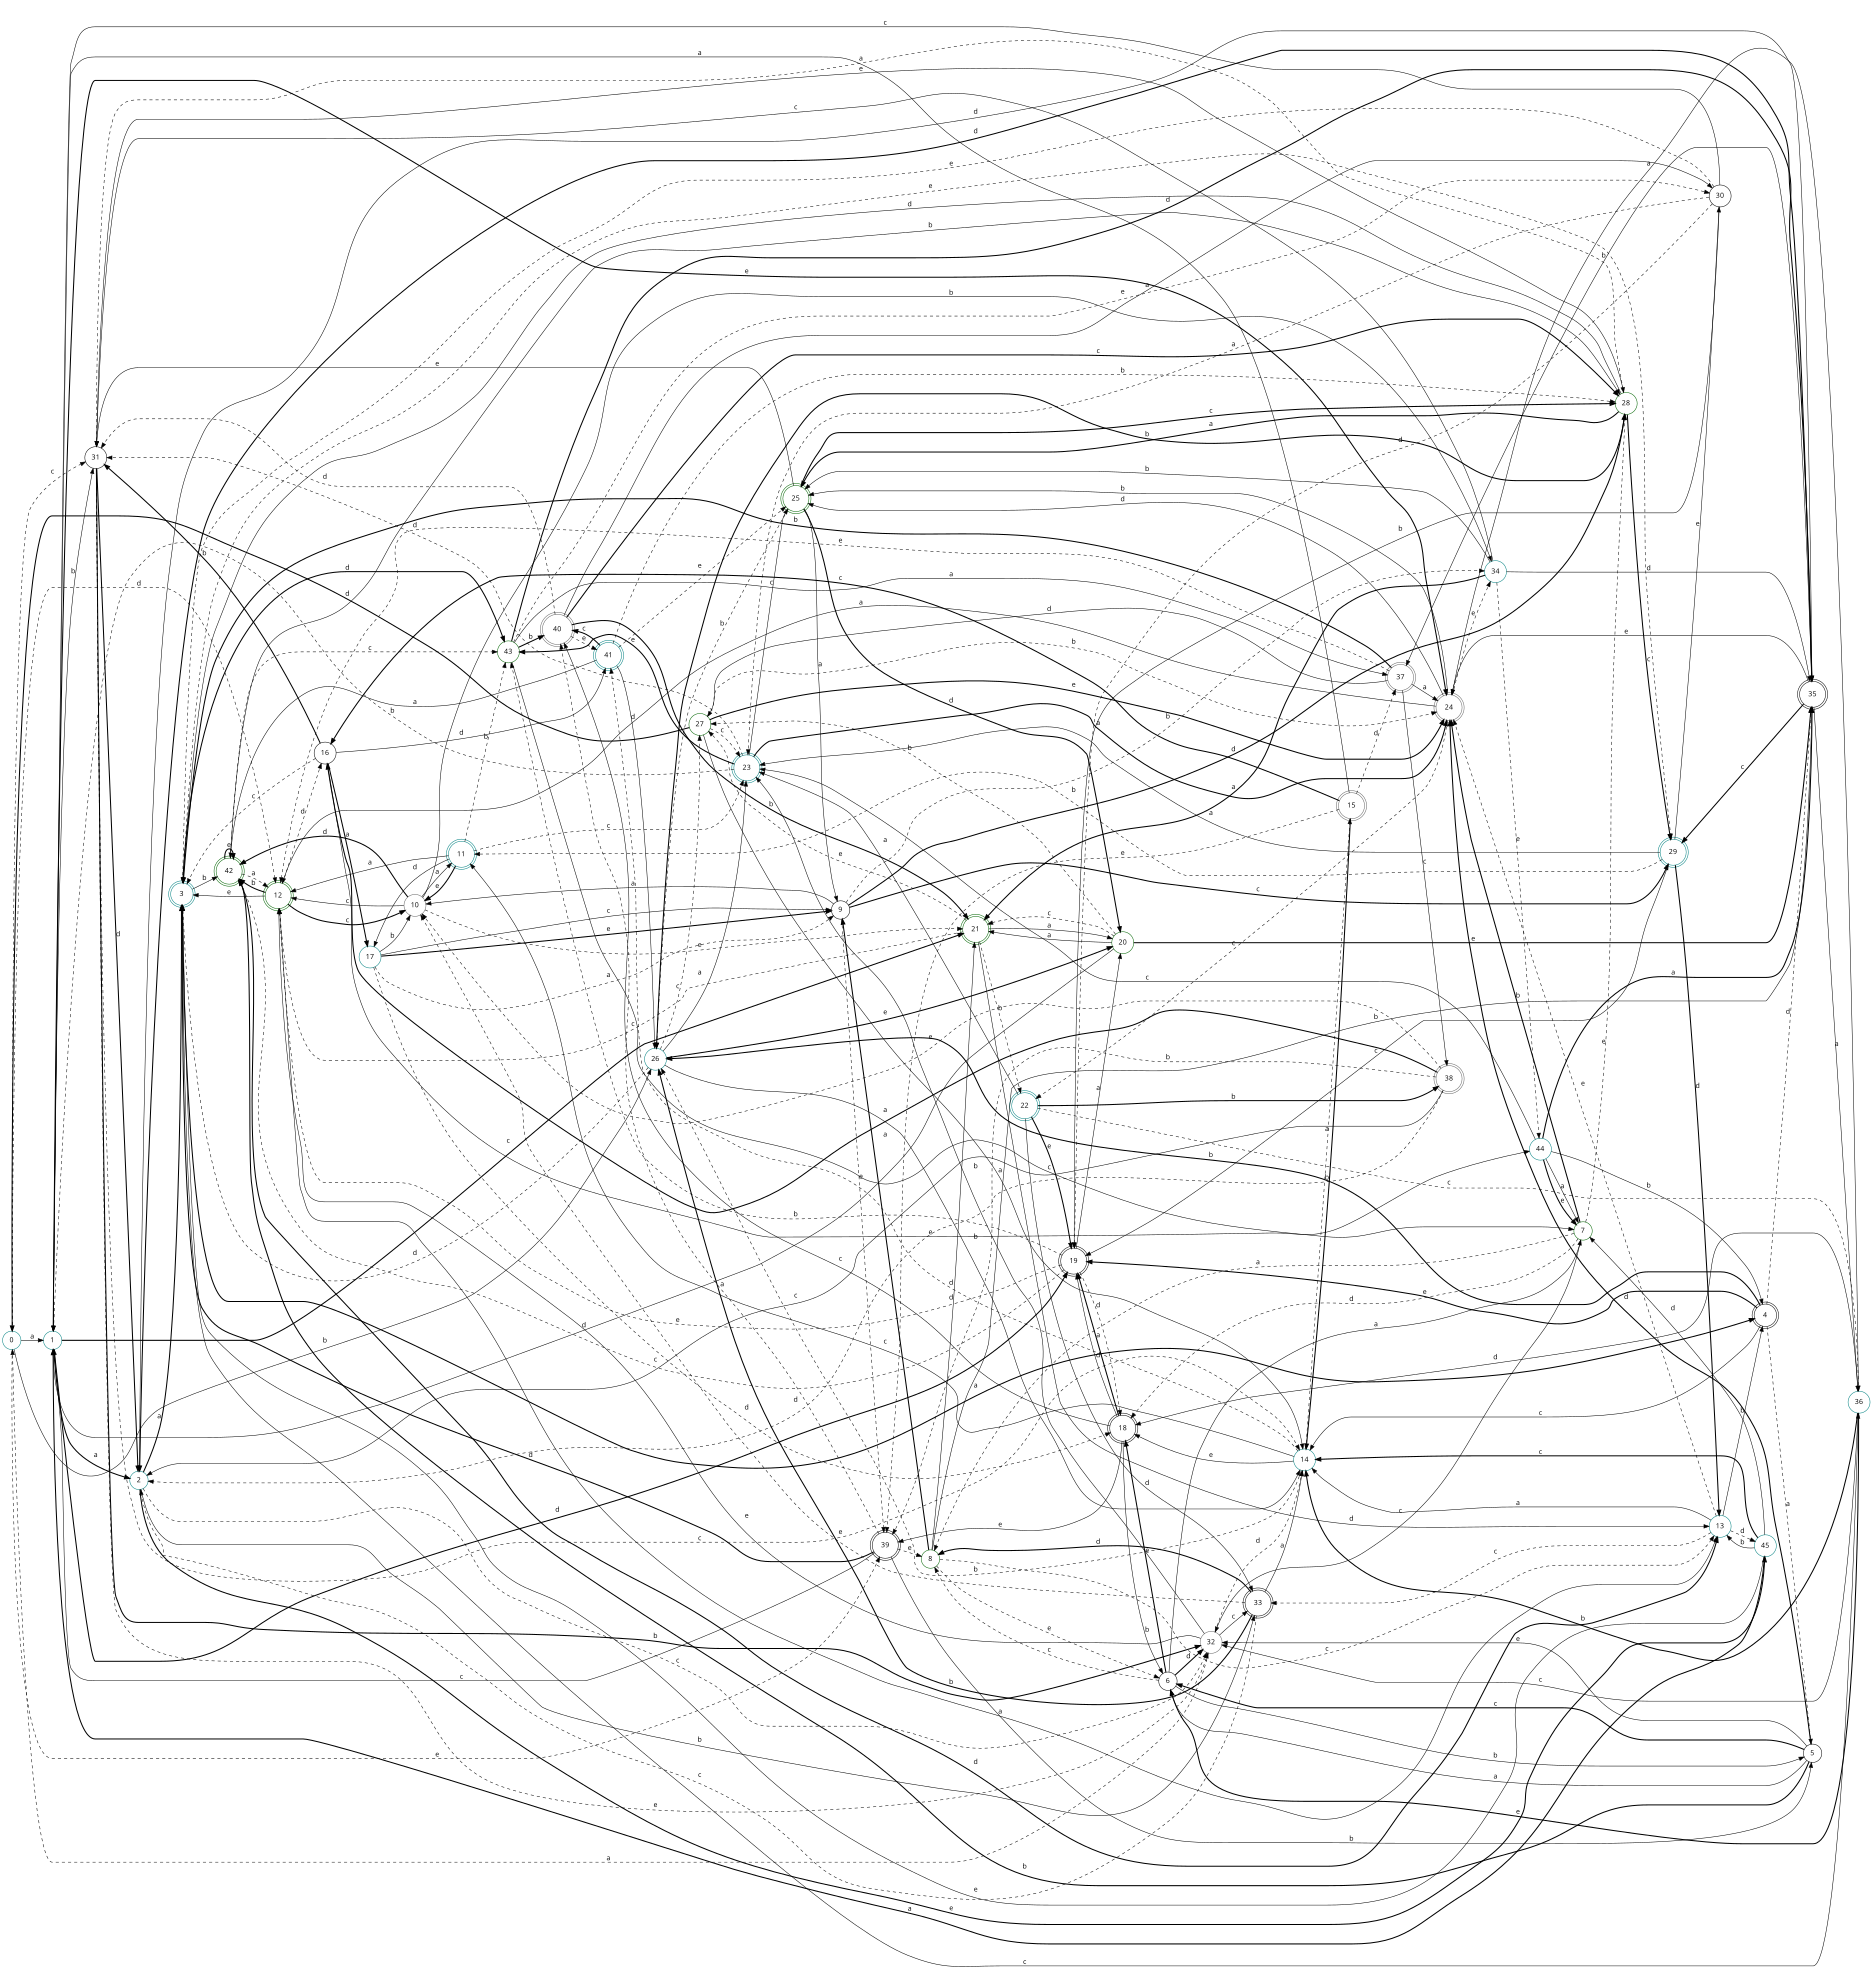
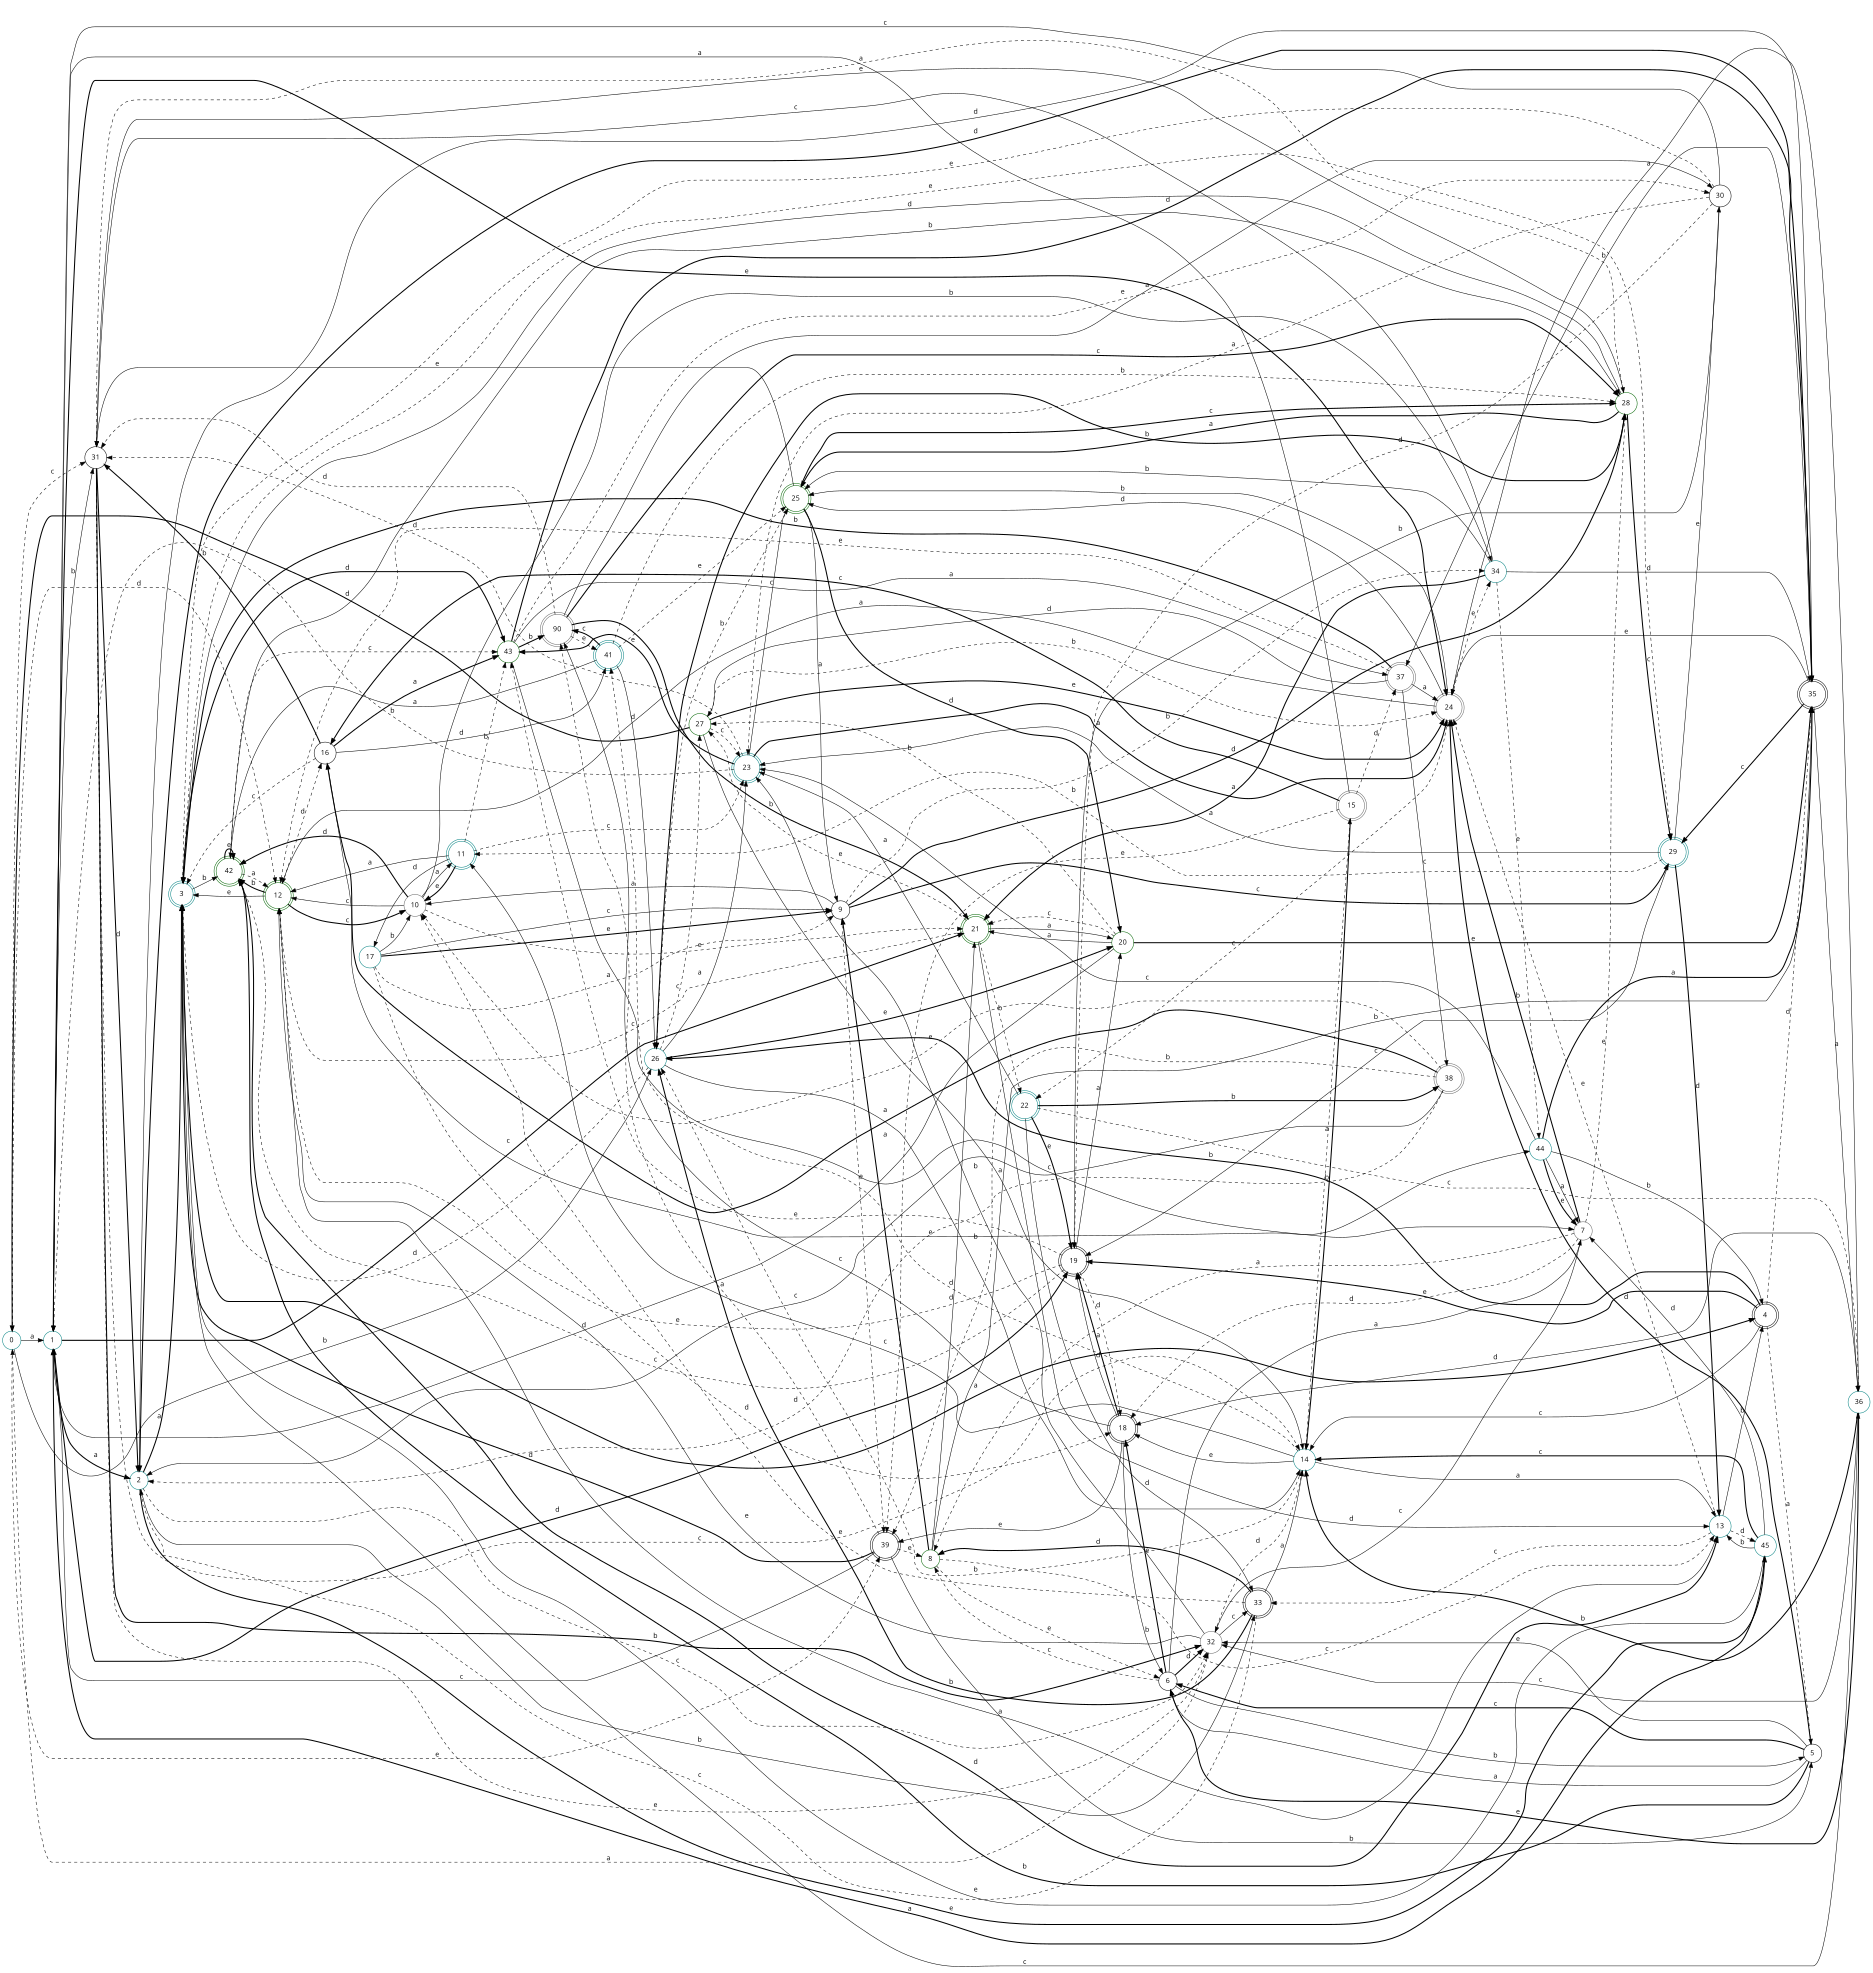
(557, 629) -> (557, 629)
(348, 852) -> (409, 694)
(796, 1214) -> (796, 1214)
(1583, 1231) -> (1583, 1231)
(1509, 1507) -> (1520, 1479)
